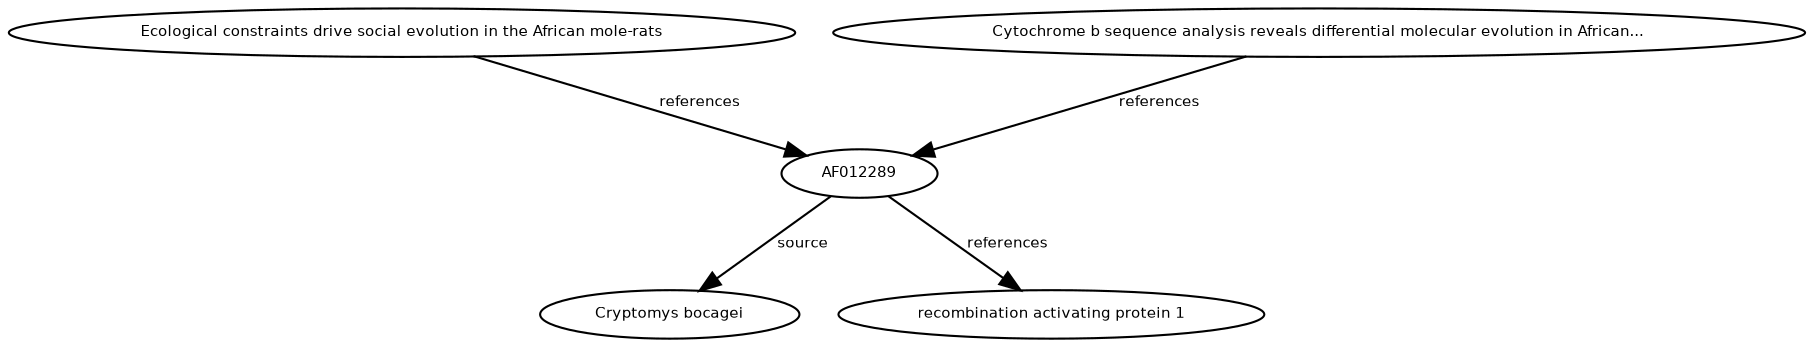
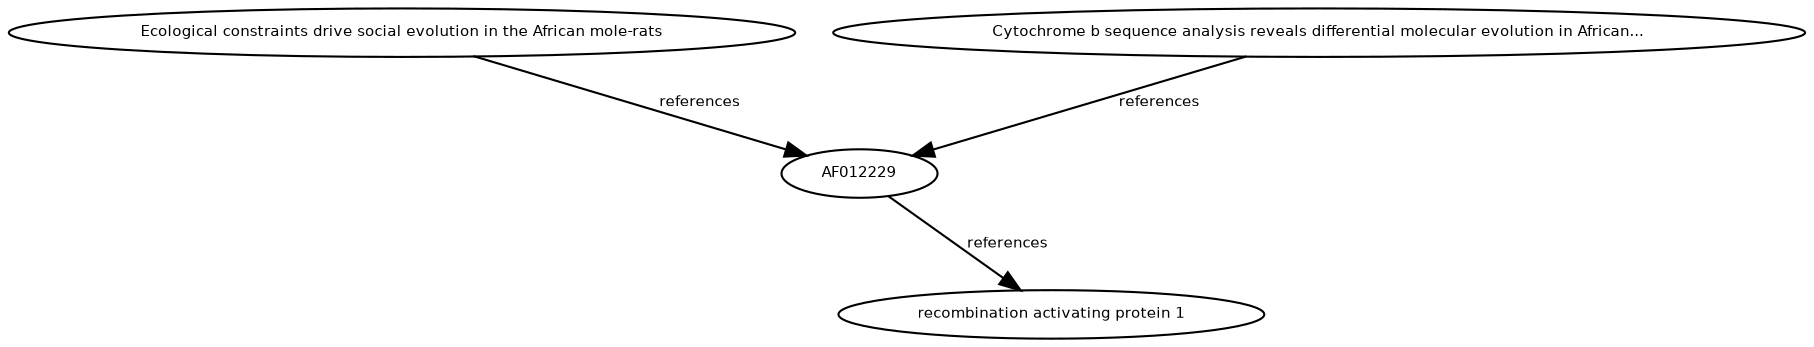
(860, 174) -> (860, 174)
(670, 314) -> none
